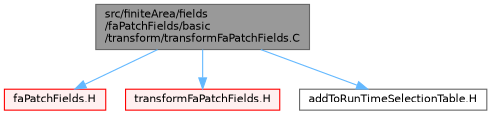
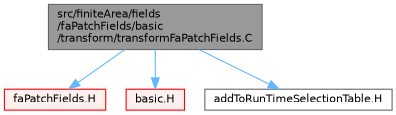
(203, 100) -> (155, 100)
